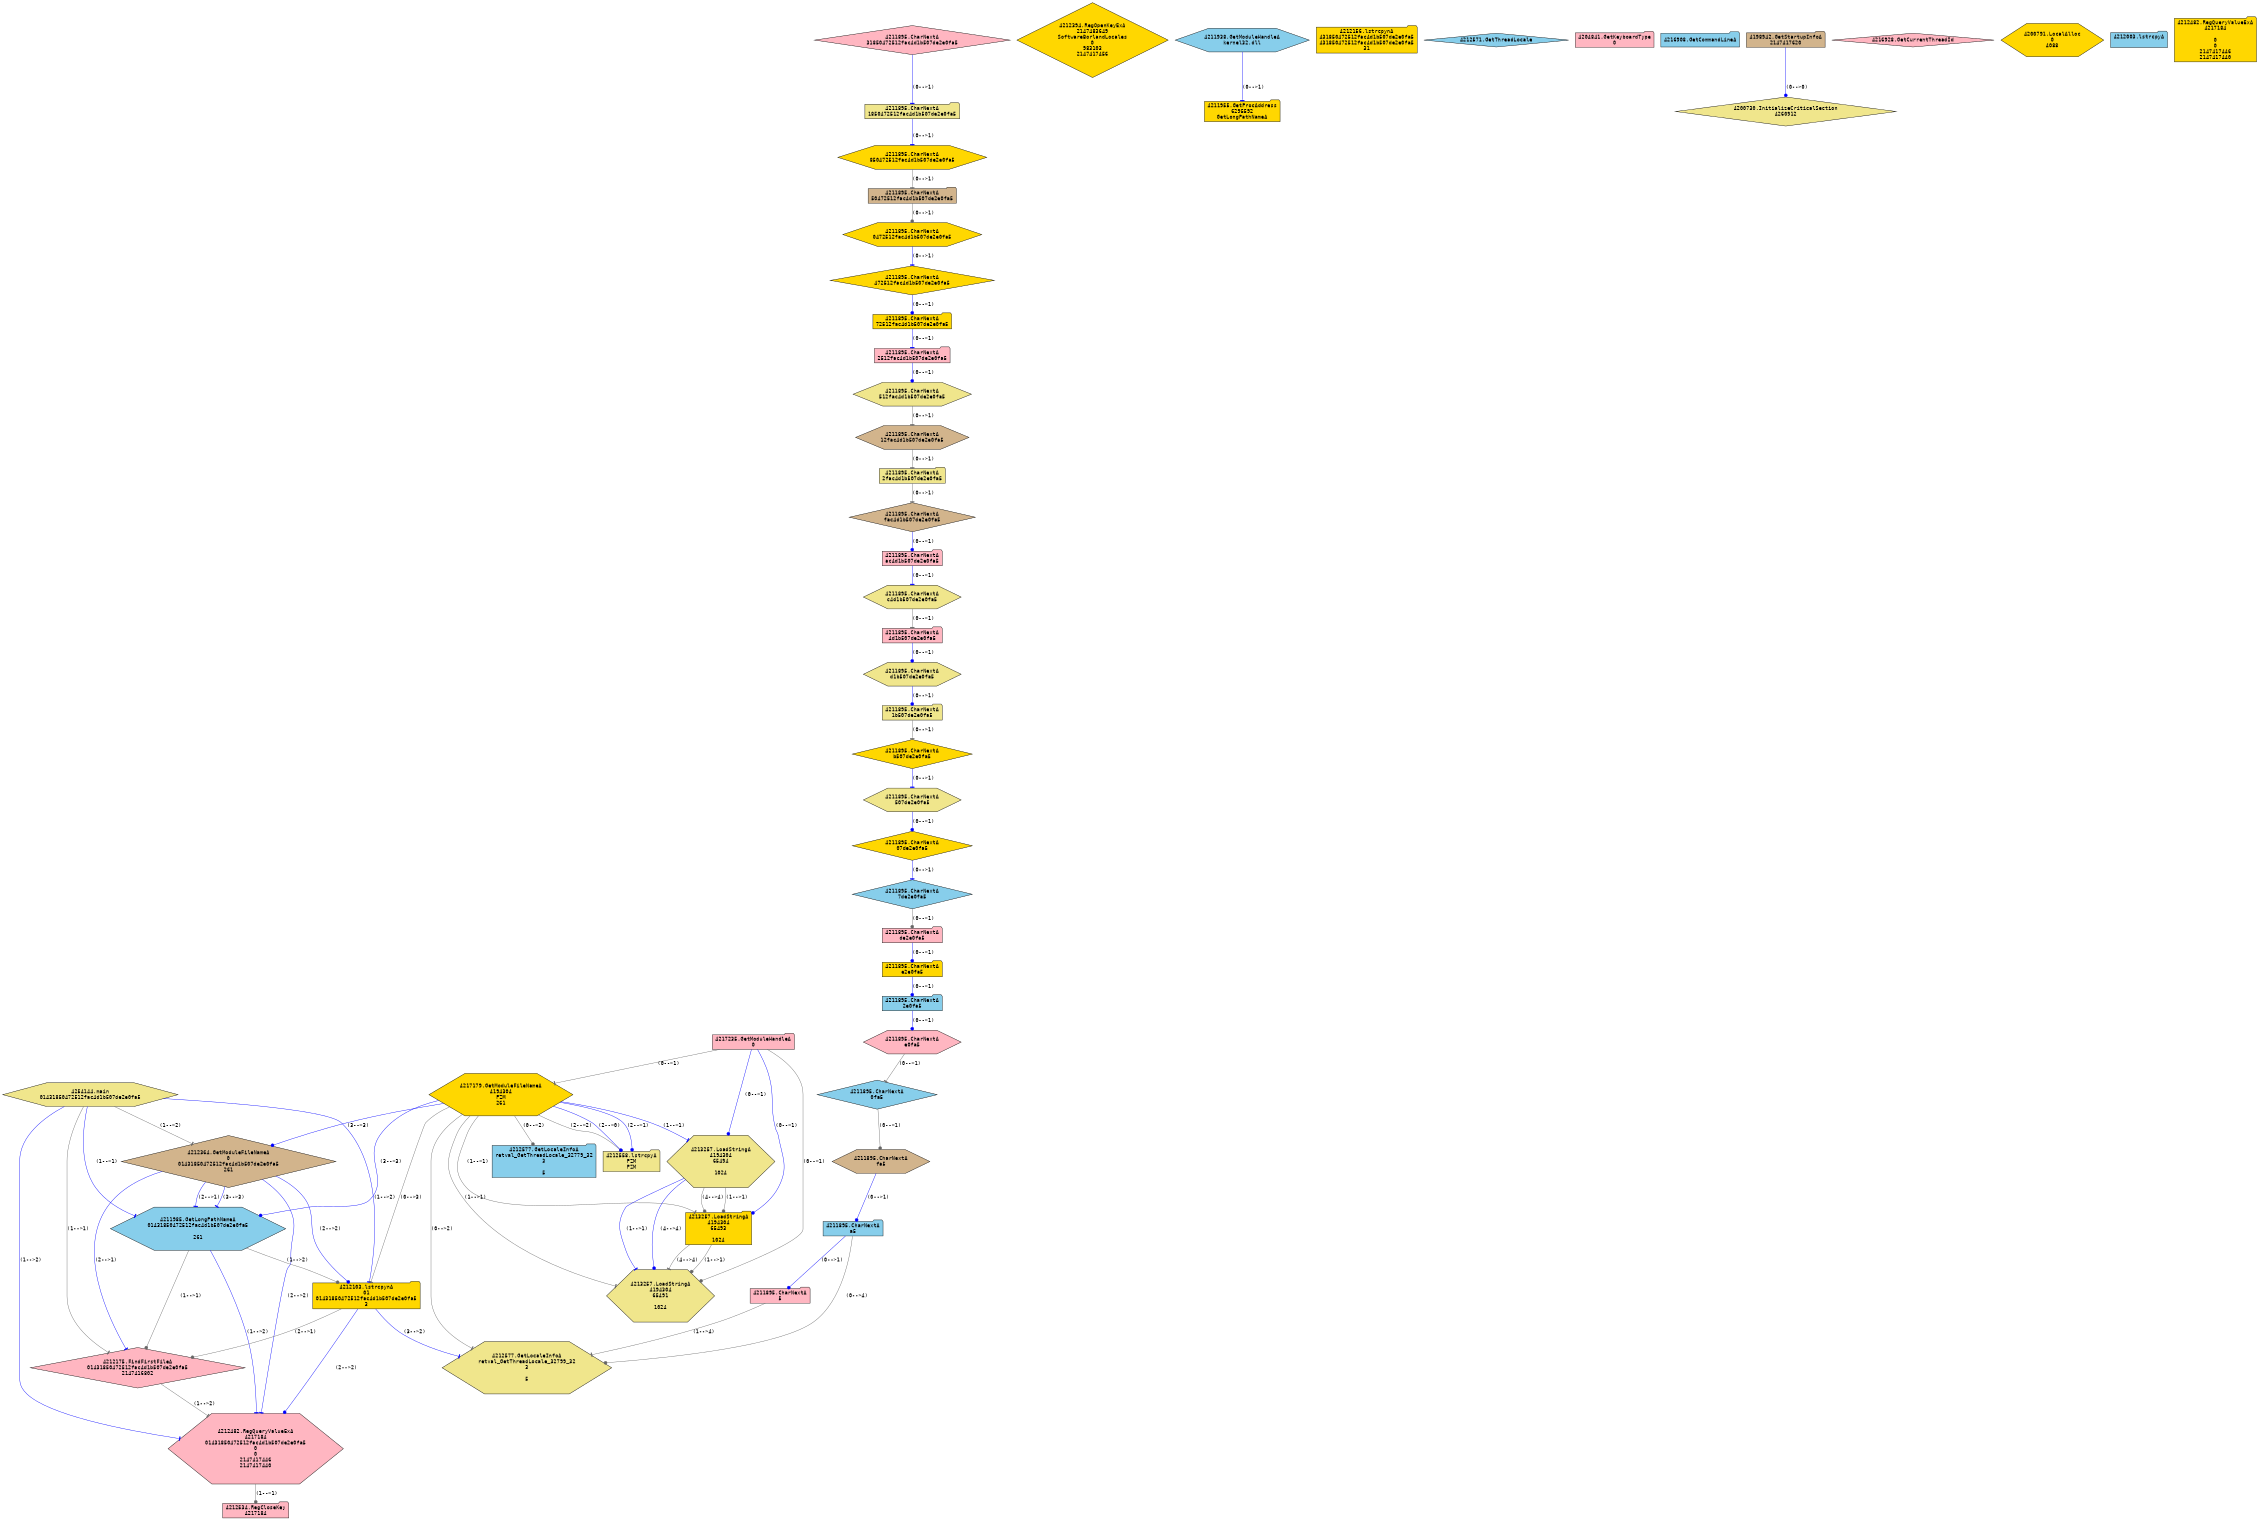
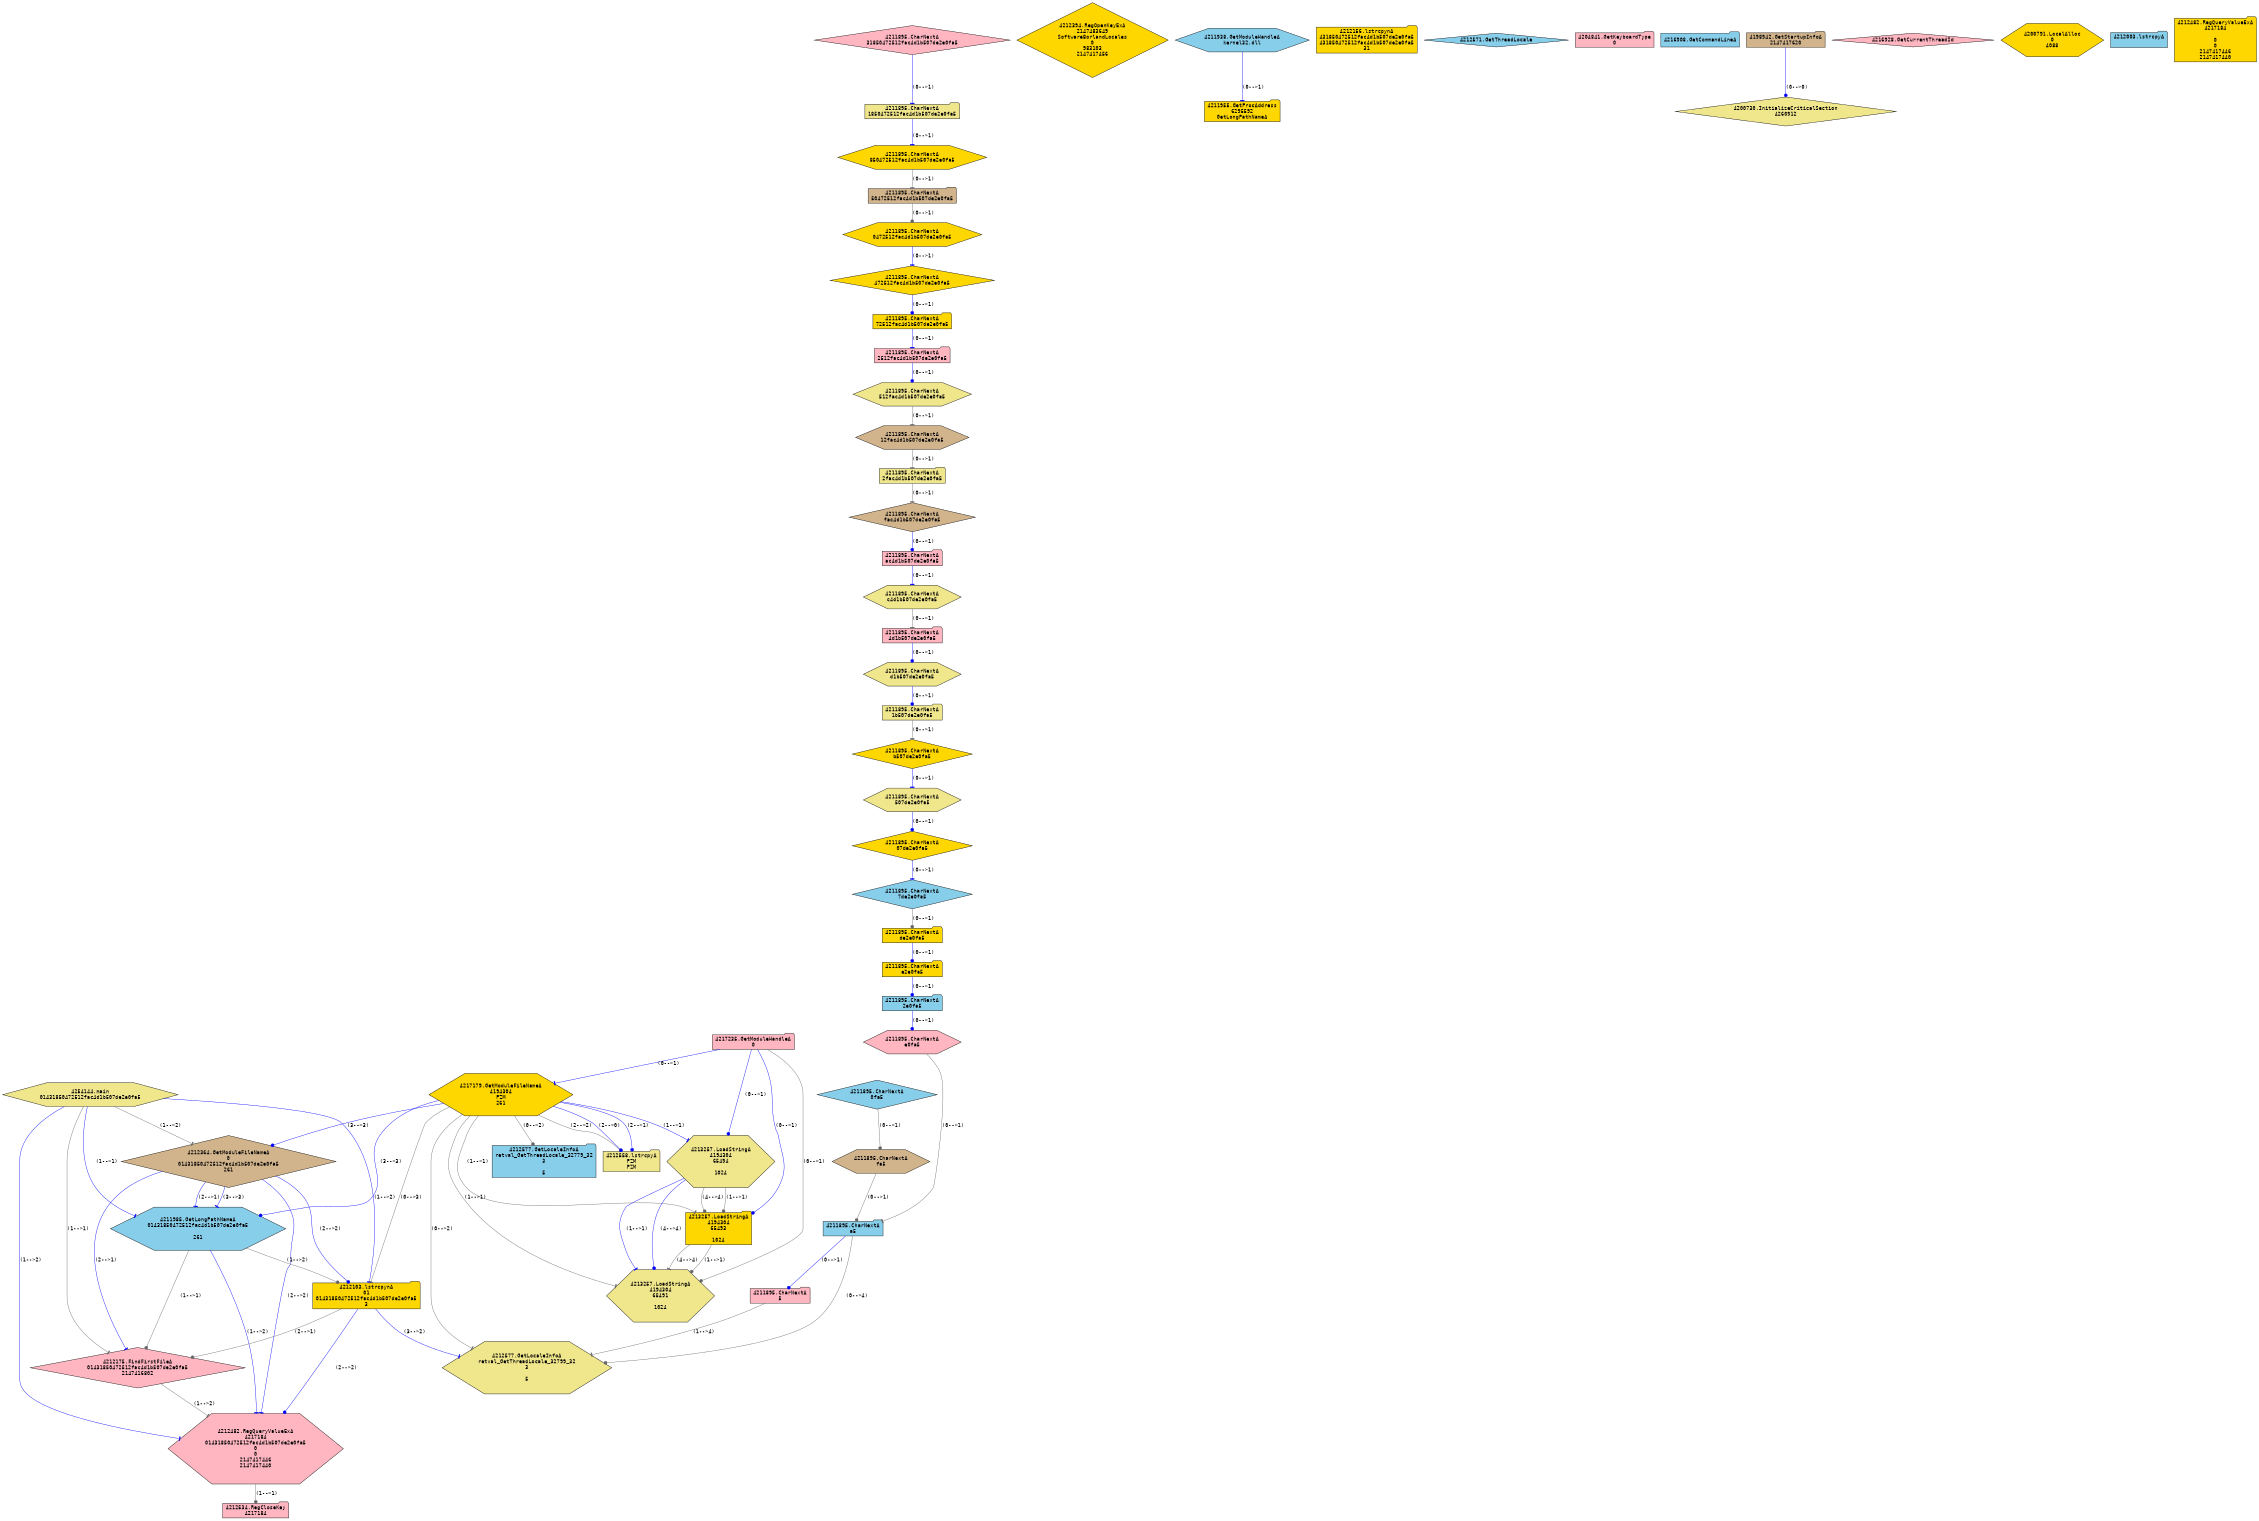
(912, 936) -> (912, 936)
(638, 1066) -> (638, 1066)
(896, 1067) -> (939, 1149)
(867, 1196) -> (867, 1196)
